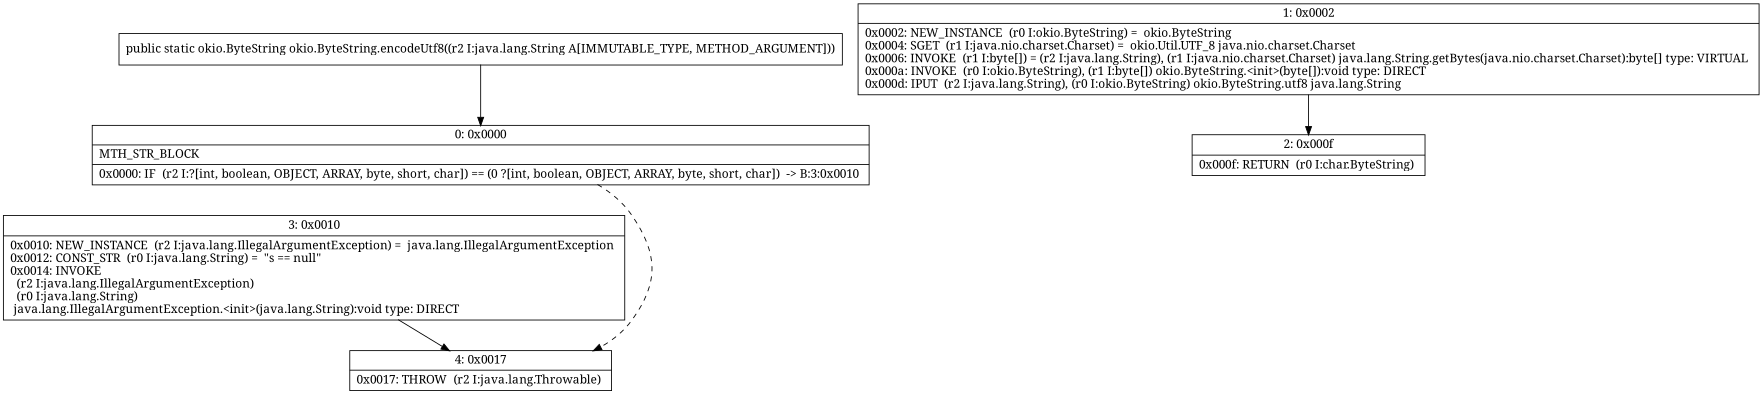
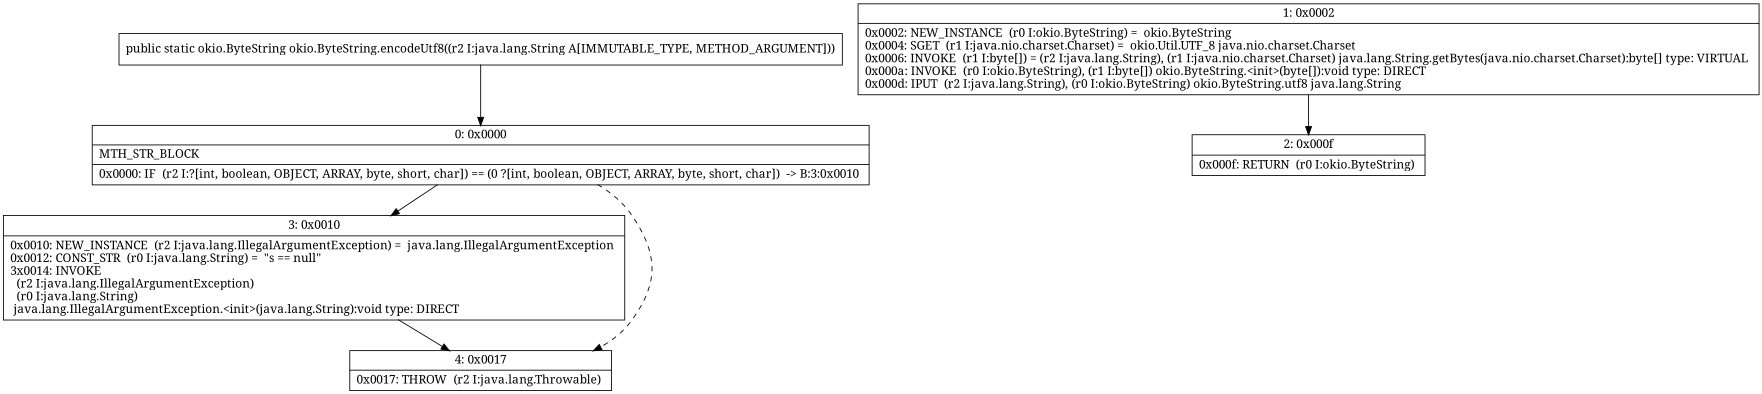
(1308, 165) -> (1309, 165)
none -> (418, 198)
(59, 271) -> (59, 271)
